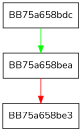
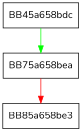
(41, 15) -> (41, 15)
(41, 116) -> (41, 116)
